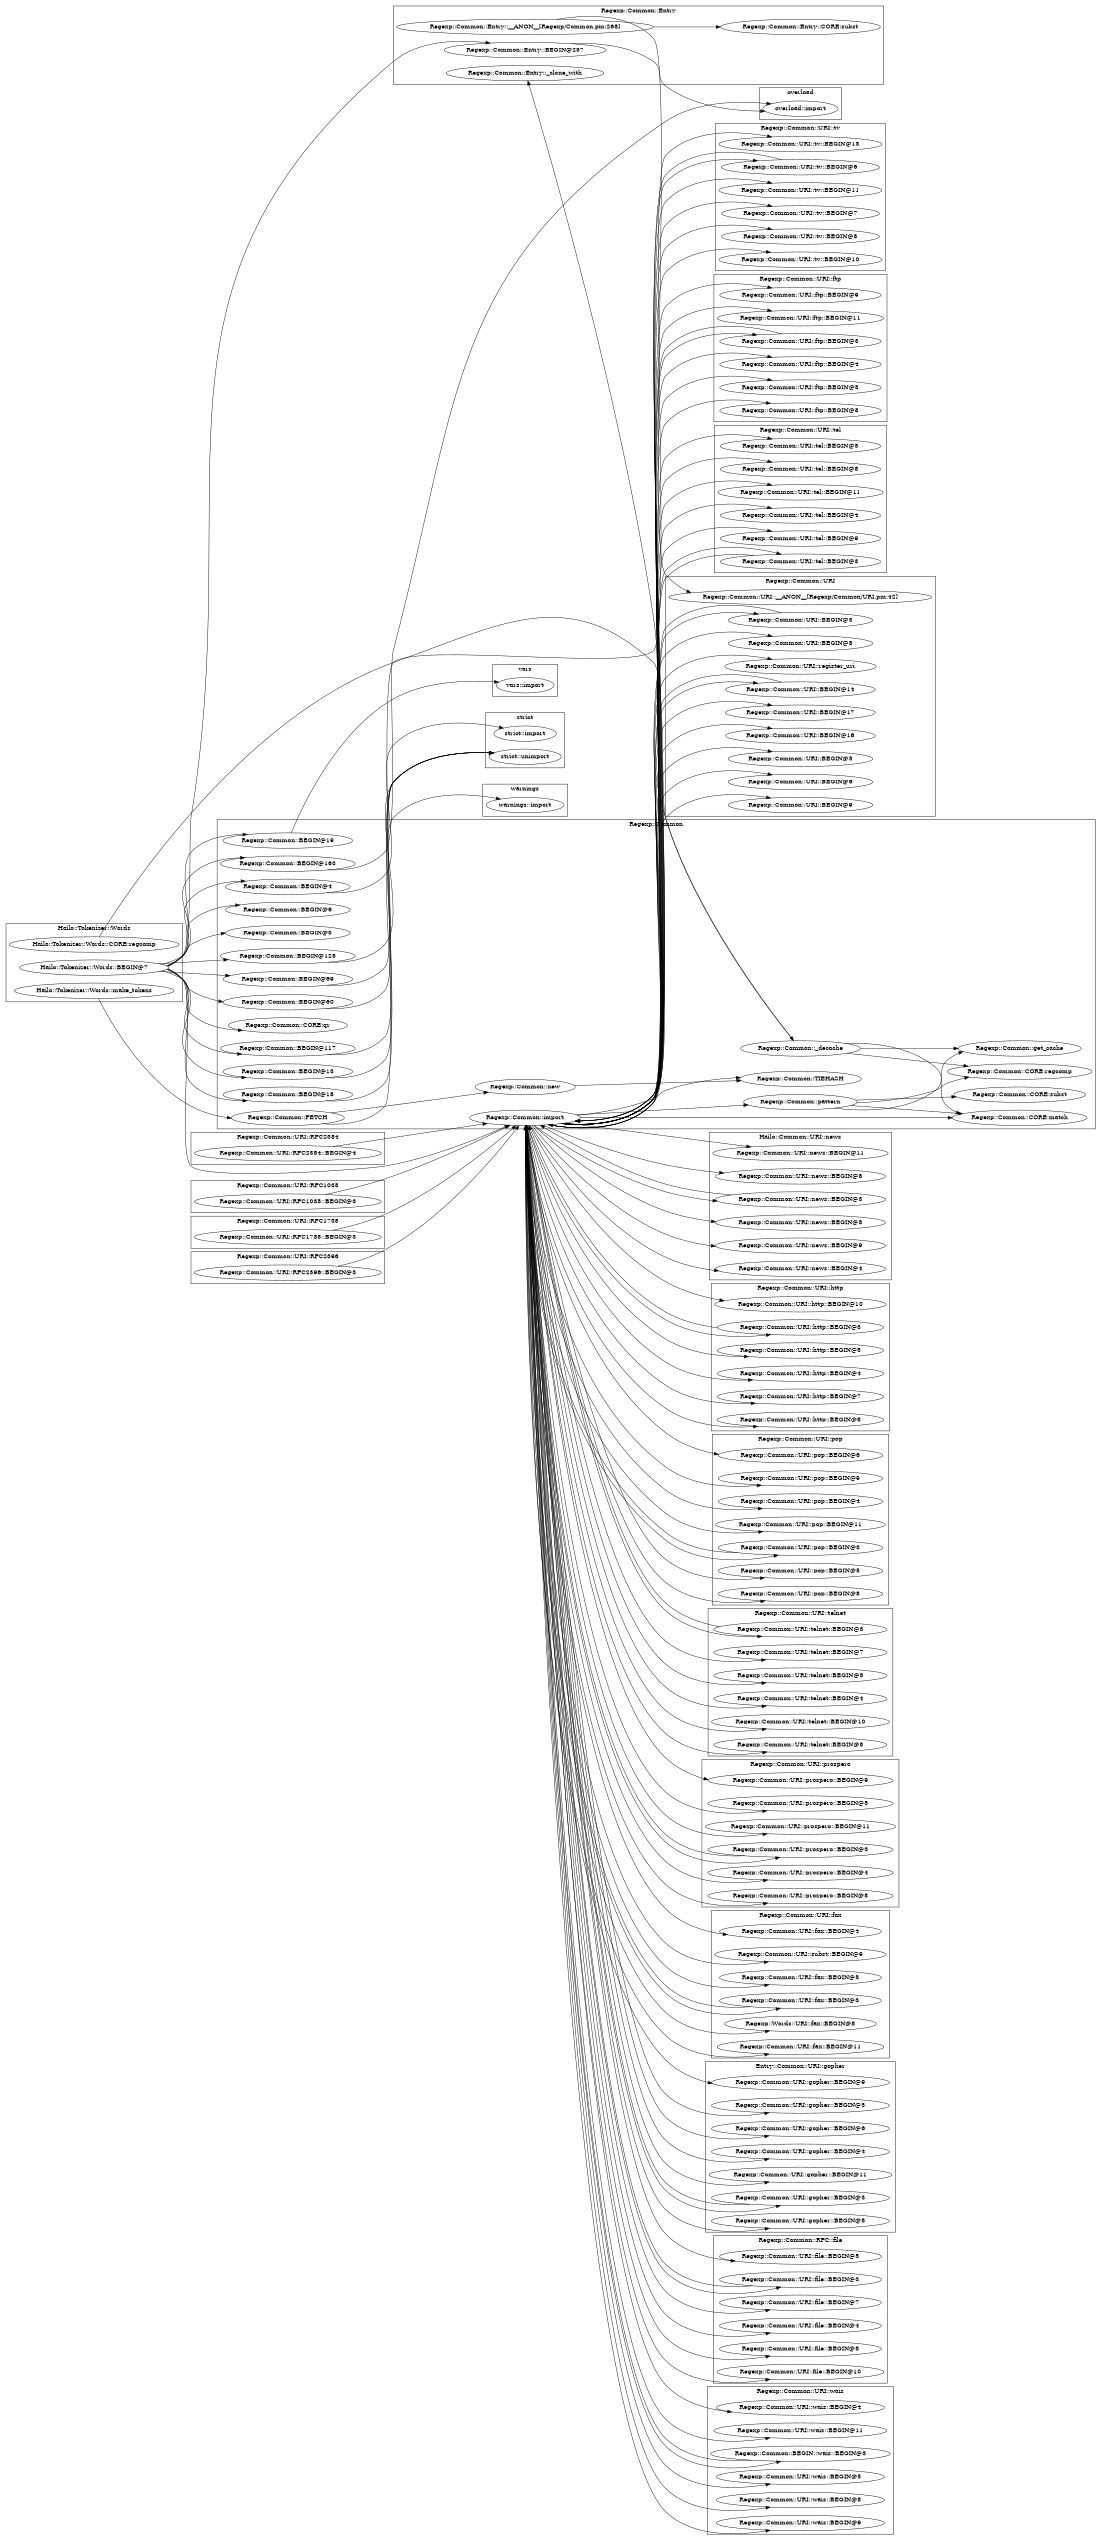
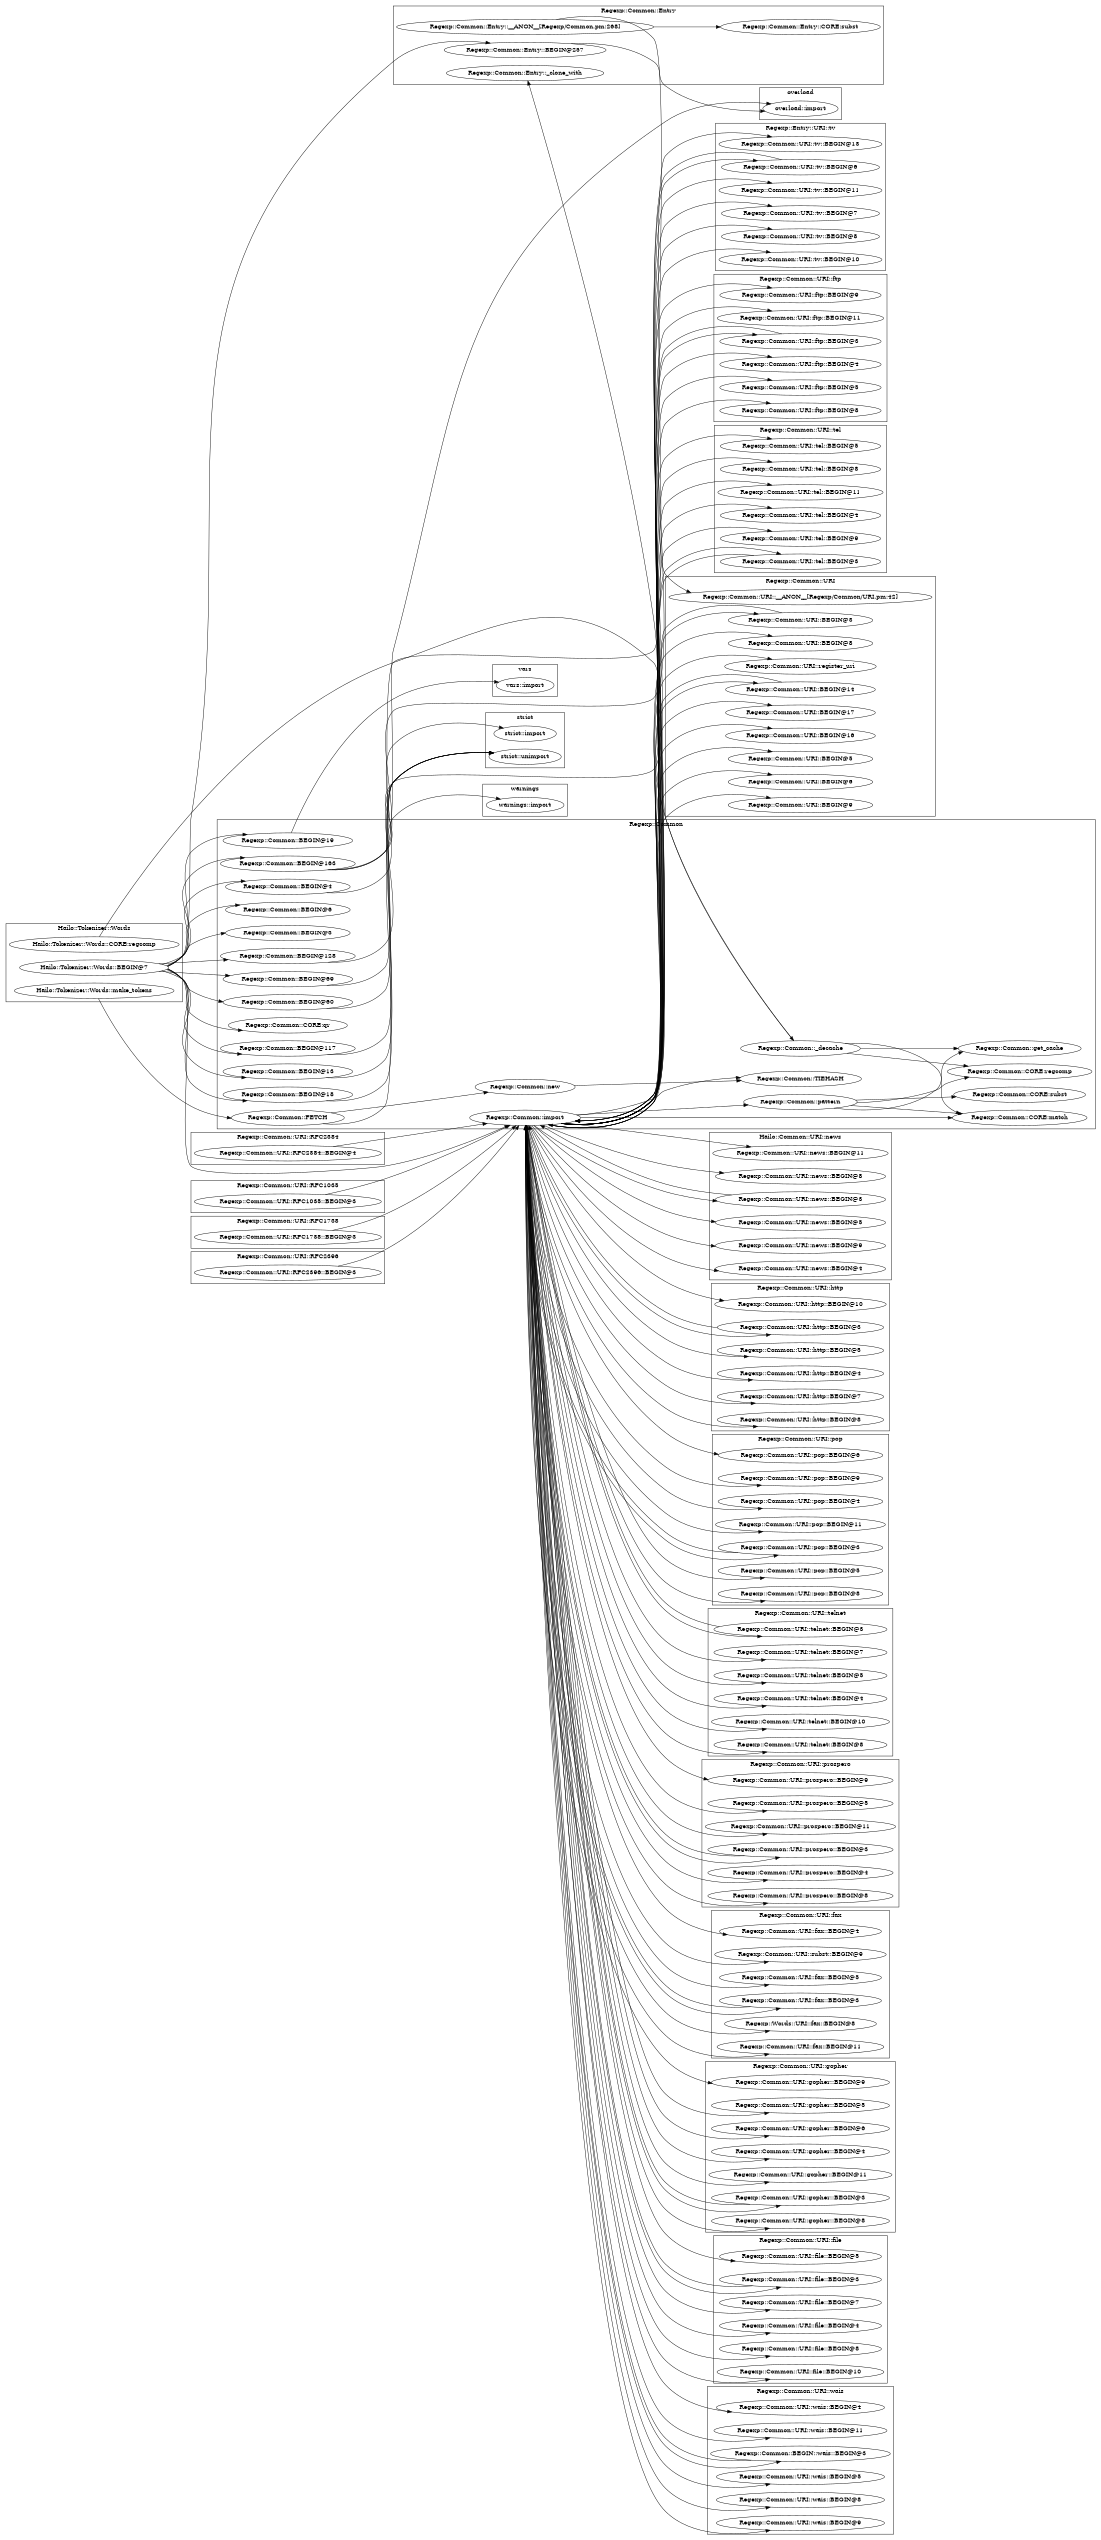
(800, 128) -> (800, 128)
(659, 698) -> (647, 700)
(659, 773) -> (648, 772)
(800, 2066) -> (800, 2066)
(800, 2240) -> (800, 2240)
